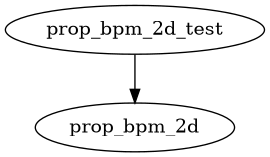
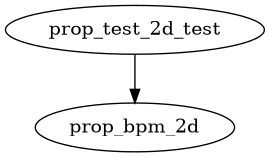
(135, 30) -> (135, 30)
